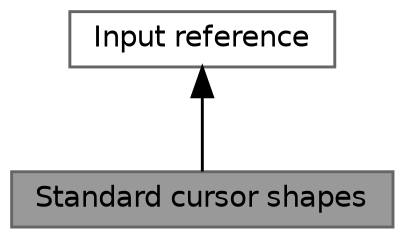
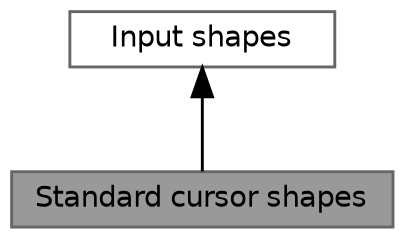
(202, 39) -> (202, 39)
